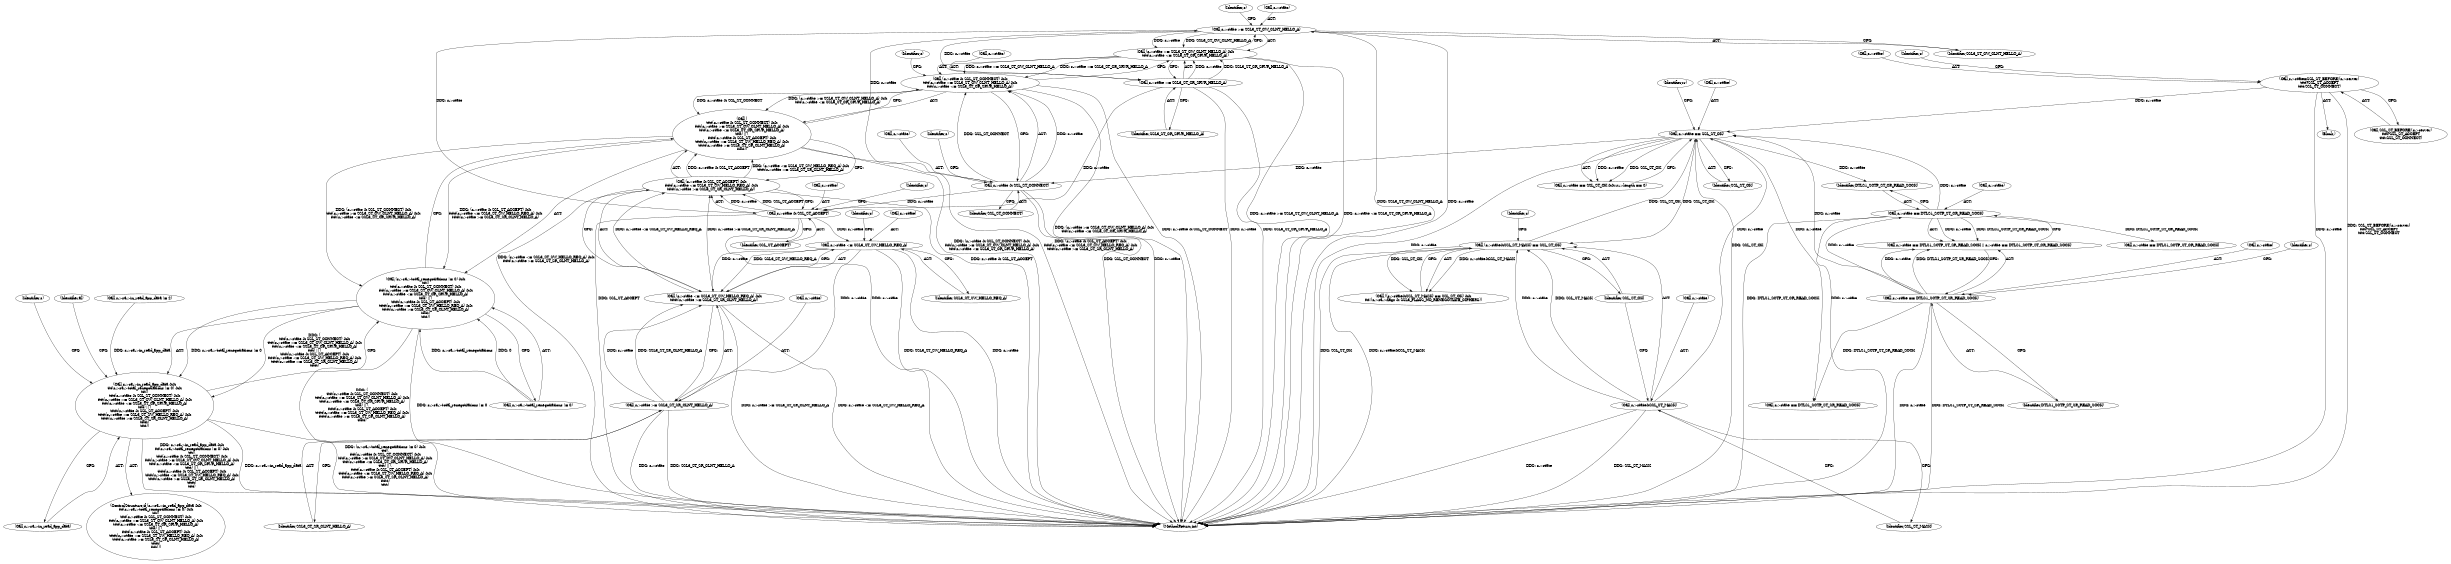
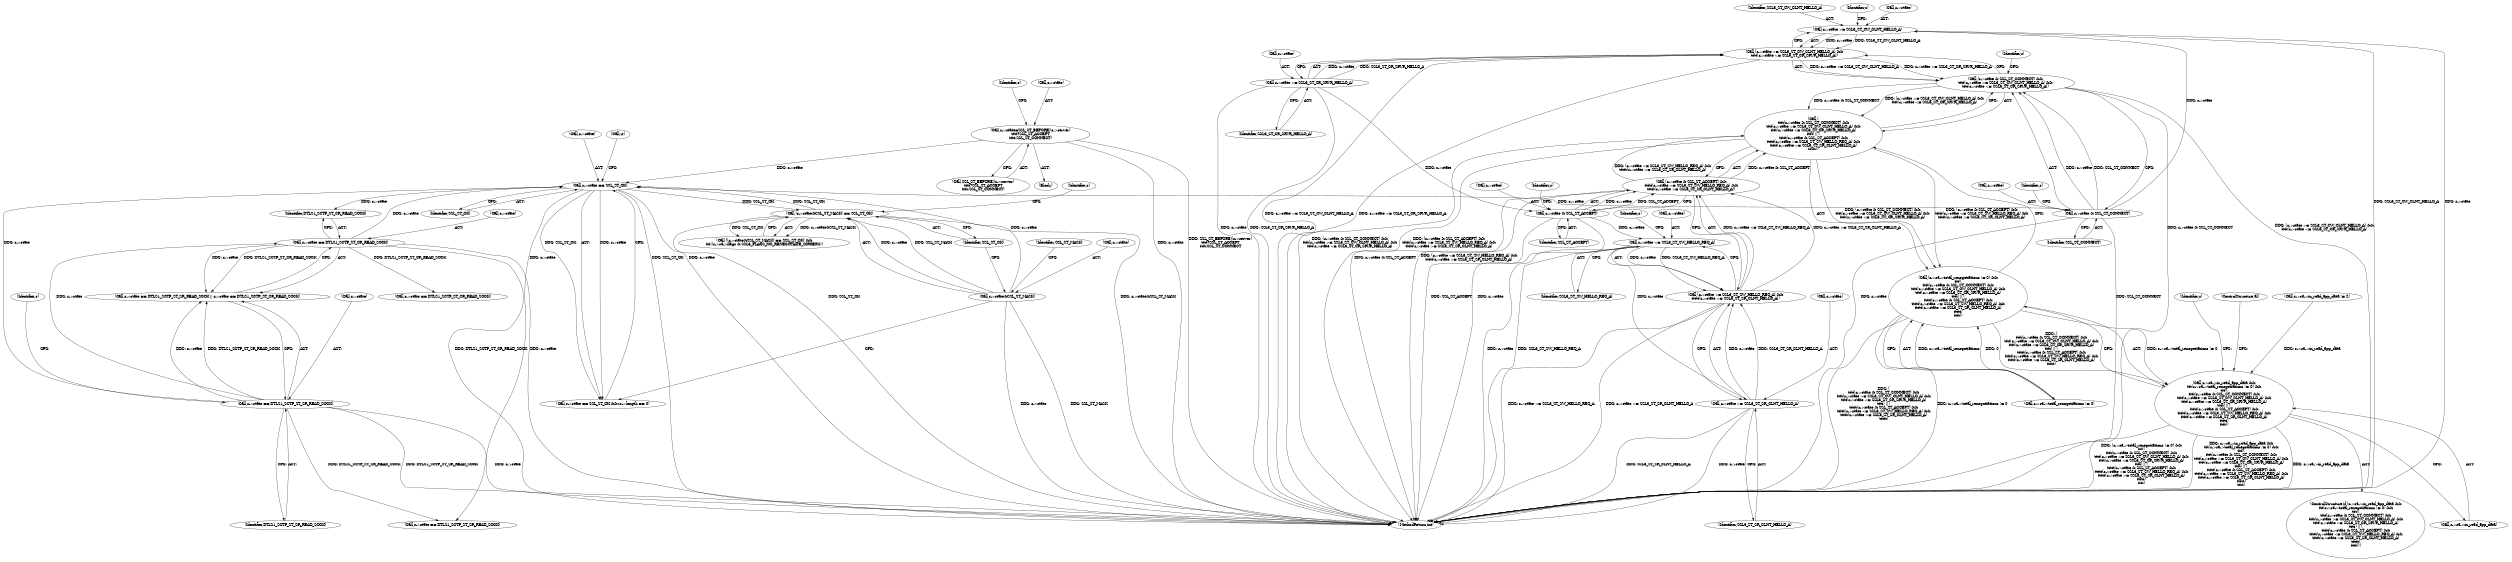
(1636, 37) -> none
(605, 39) -> none
(964, 43) -> none
(1675, 83) -> (618, 134)
(908, 200) -> none
(72, 298) -> (2240, 297)
(1823, 439) -> (807, 350)
